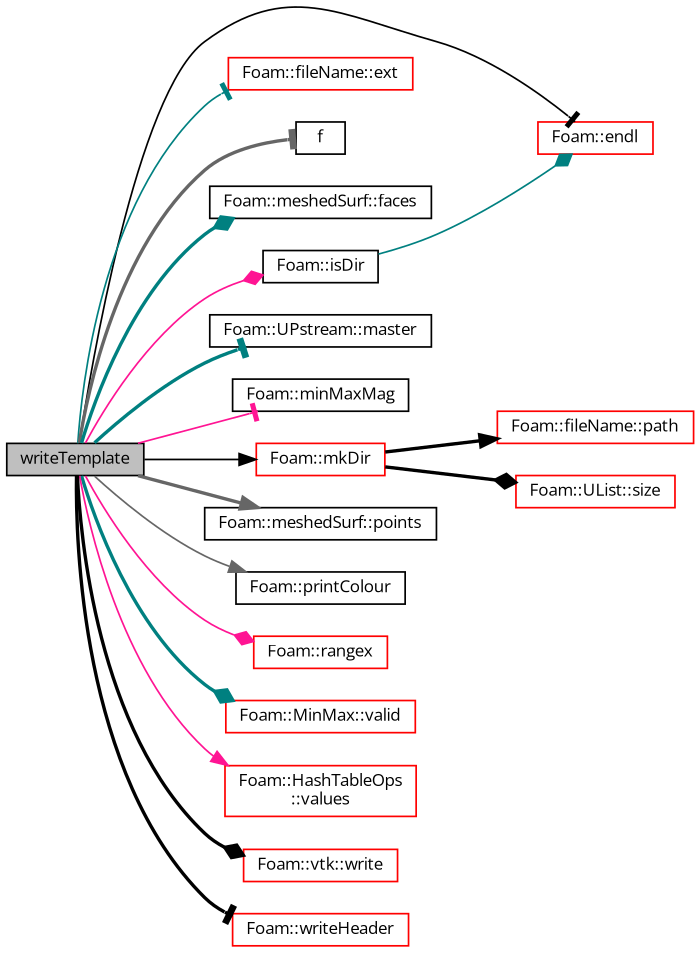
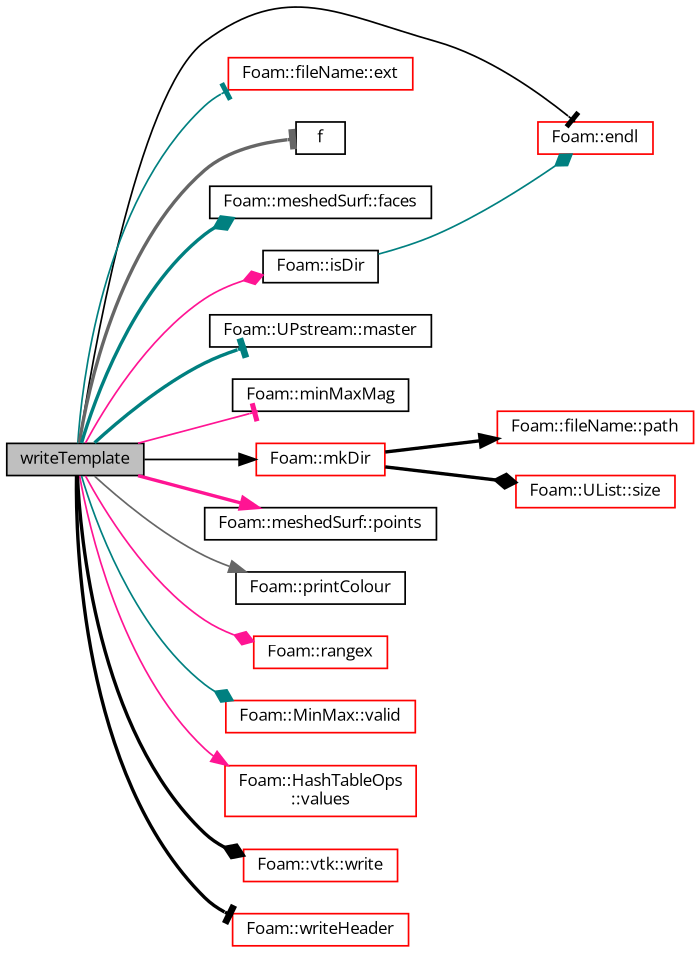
(190, 489) -> (190, 489)
(132, 594) -> (132, 594)
